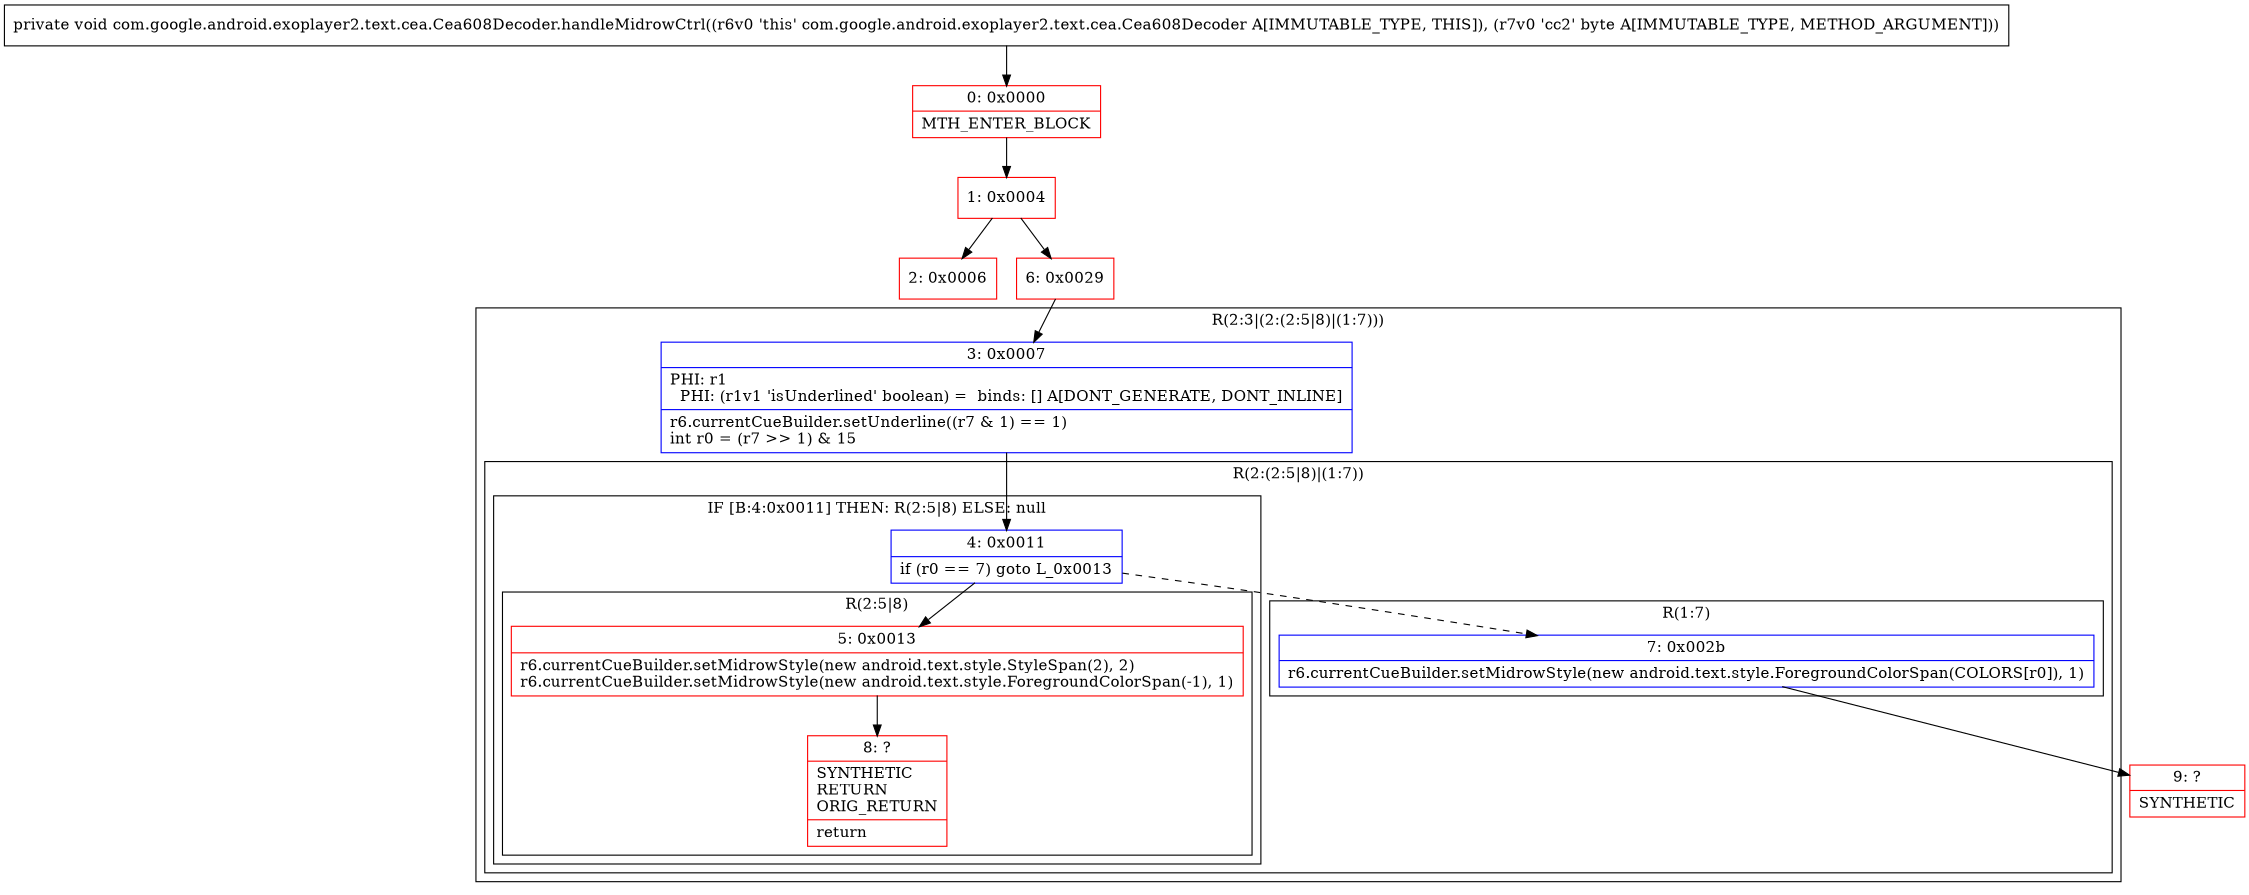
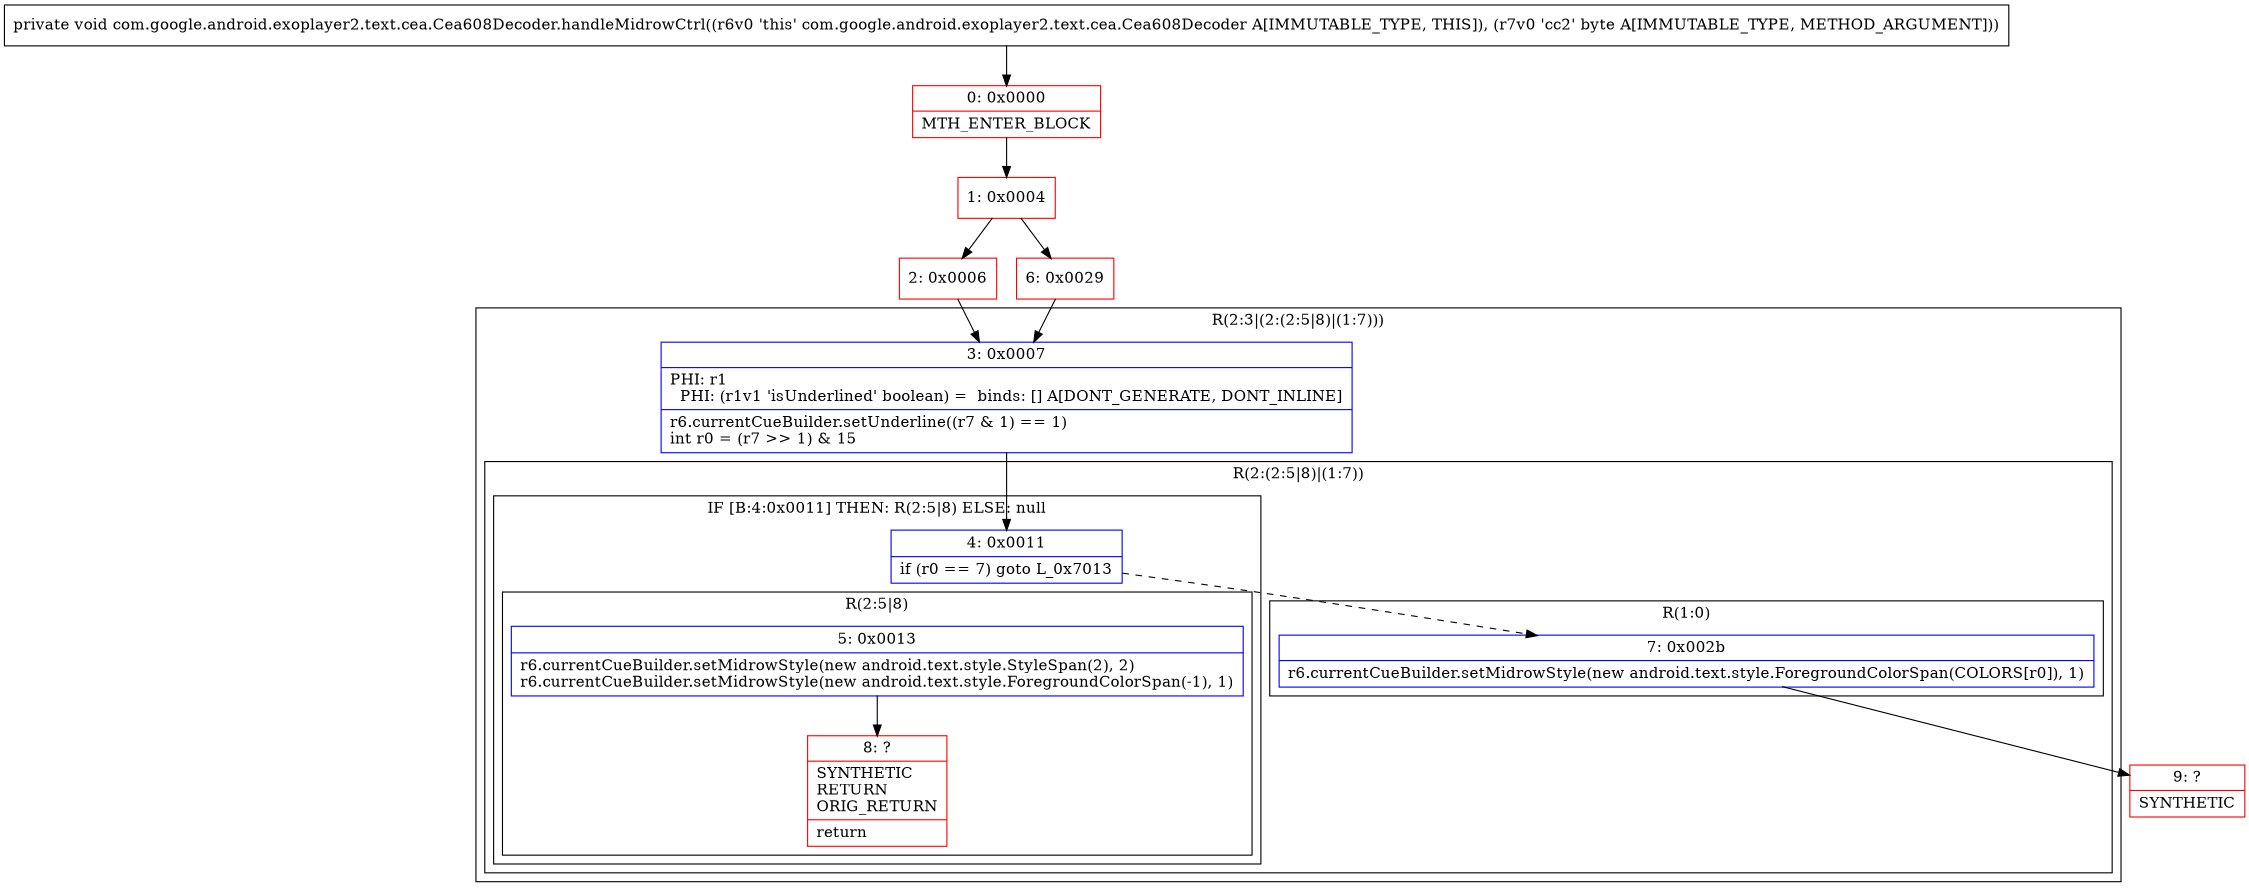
none -> (966, 316)
(1007, 569) -> (1007, 569)
(952, 601) -> none
(1687, 614) -> (1687, 614)
(877, 661) -> (877, 661)
